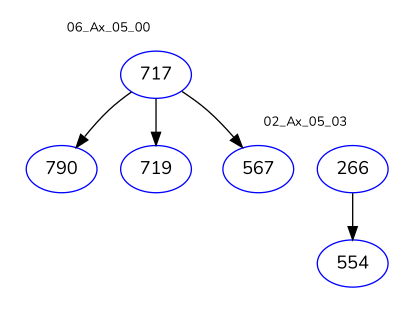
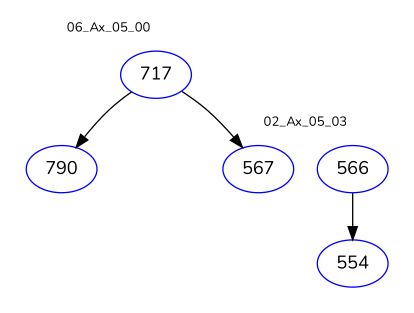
(156, 169) -> none
(353, 169) -> (353, 169)
